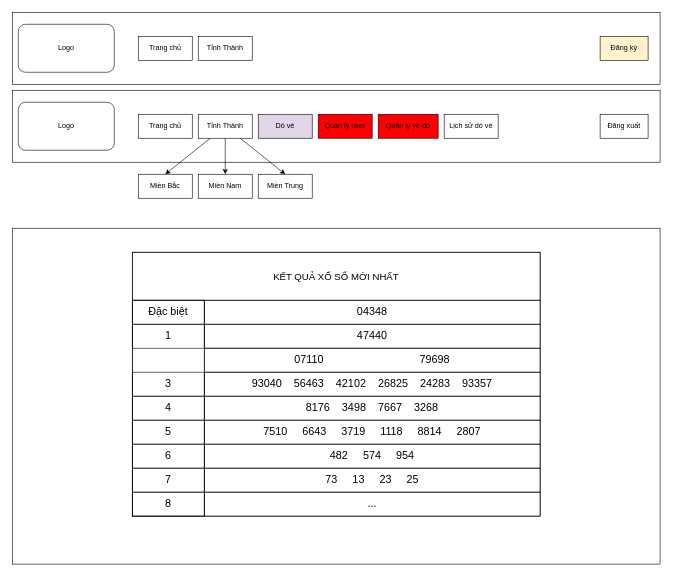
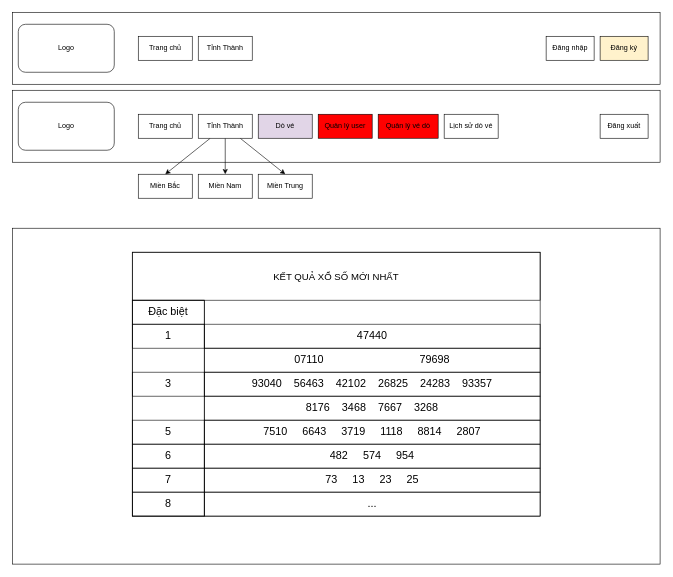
none -> (570, 48)
(372, 312) -> none
(168, 408) -> none
(372, 408) -> (372, 408)
